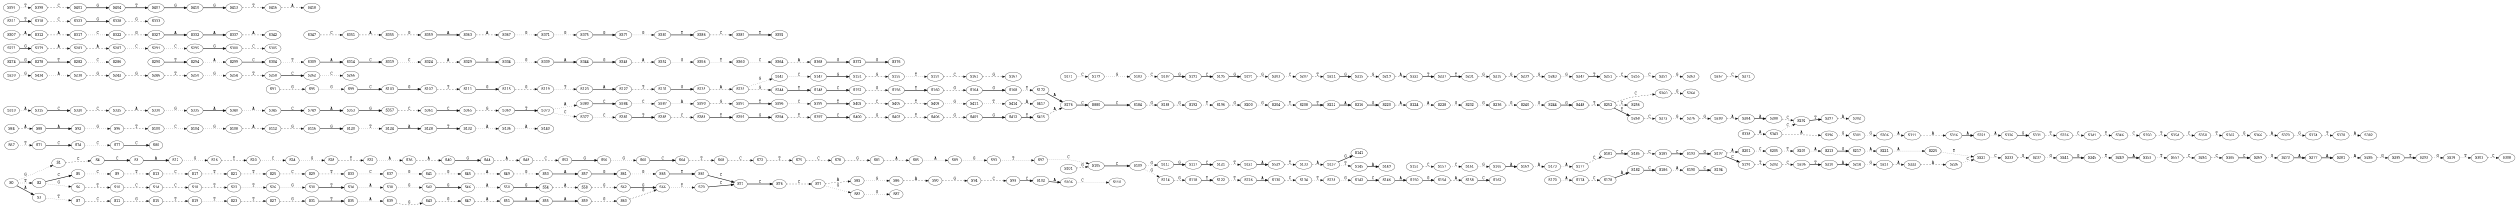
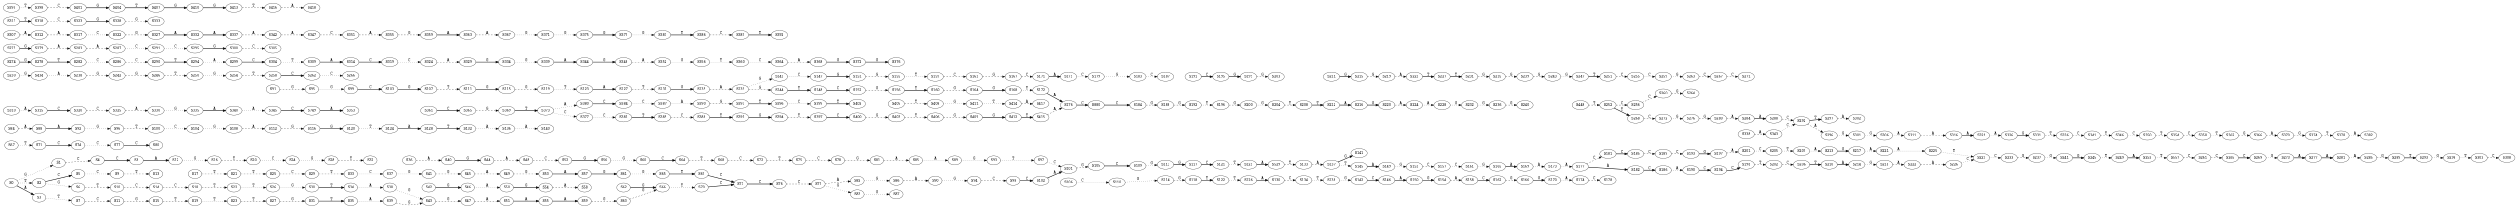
none -> (291, 35)
none -> (135, 62)
none -> (1041, 77)
(1178, 77) -> none
(1304, 77) -> none
none -> (1703, 77)
(1633, 97) -> (1648, 100)
(876, 104) -> none
(1553, 105) -> none
(390, 111) -> none
(1800, 135) -> (1814, 128)
(1676, 154) -> (1676, 154)
(1731, 159) -> (1732, 170)
(388, 160) -> none
(1067, 160) -> (1053, 164)
none -> (1399, 167)
(1151, 172) -> (1140, 181)
(174, 174) -> none
(1621, 176) -> (1607, 168)
none -> (1525, 180)
(953, 181) -> (953, 181)
(1053, 182) -> (1053, 175)
(408, 188) -> (408, 194)
(603, 188) -> none
